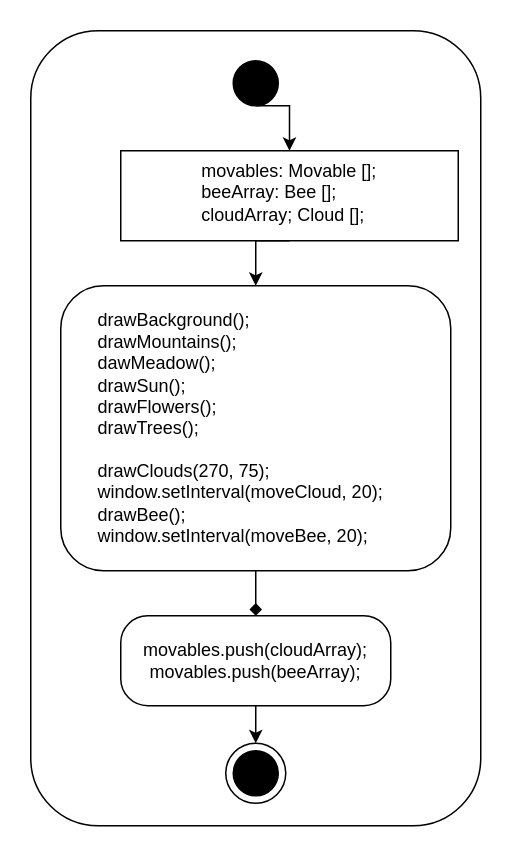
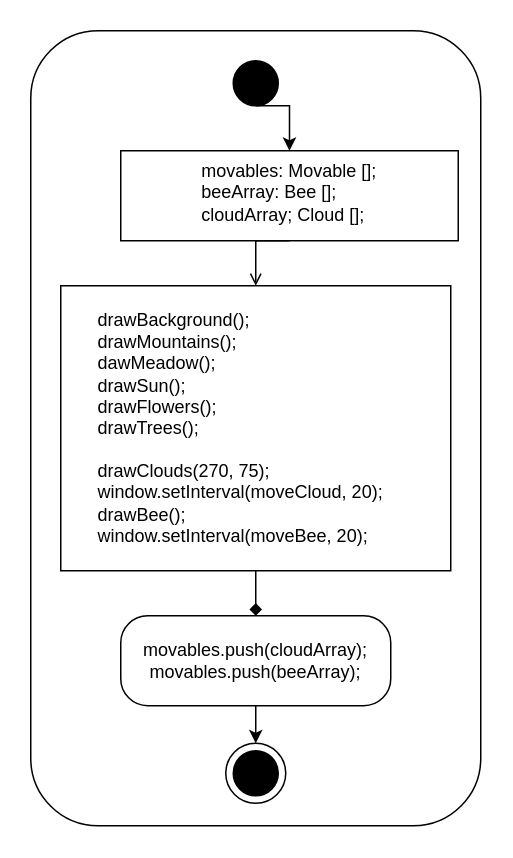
(256, 274) -> (256, 276)
(256, 428) -> (256, 428)
